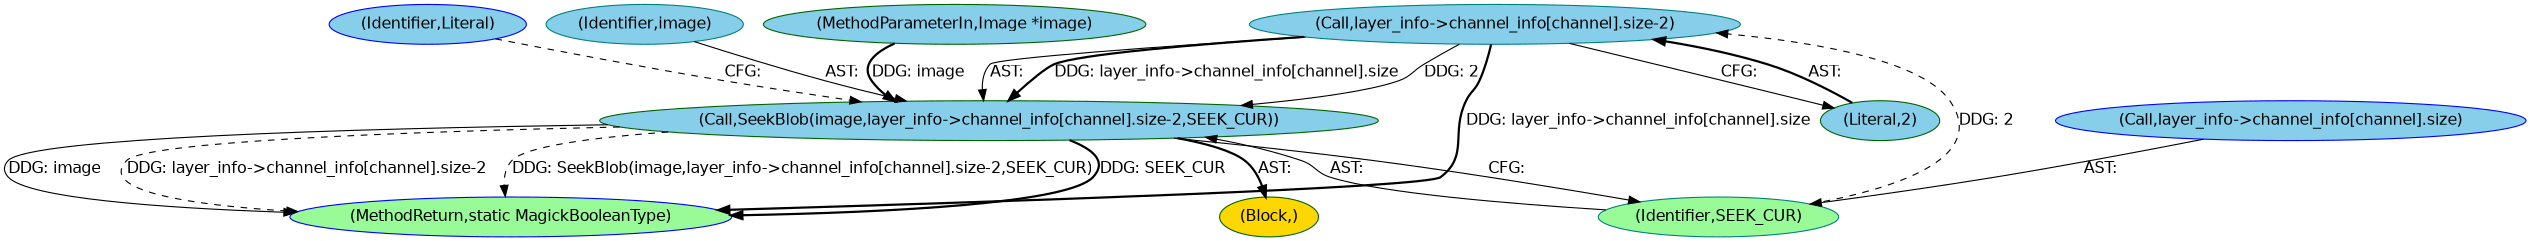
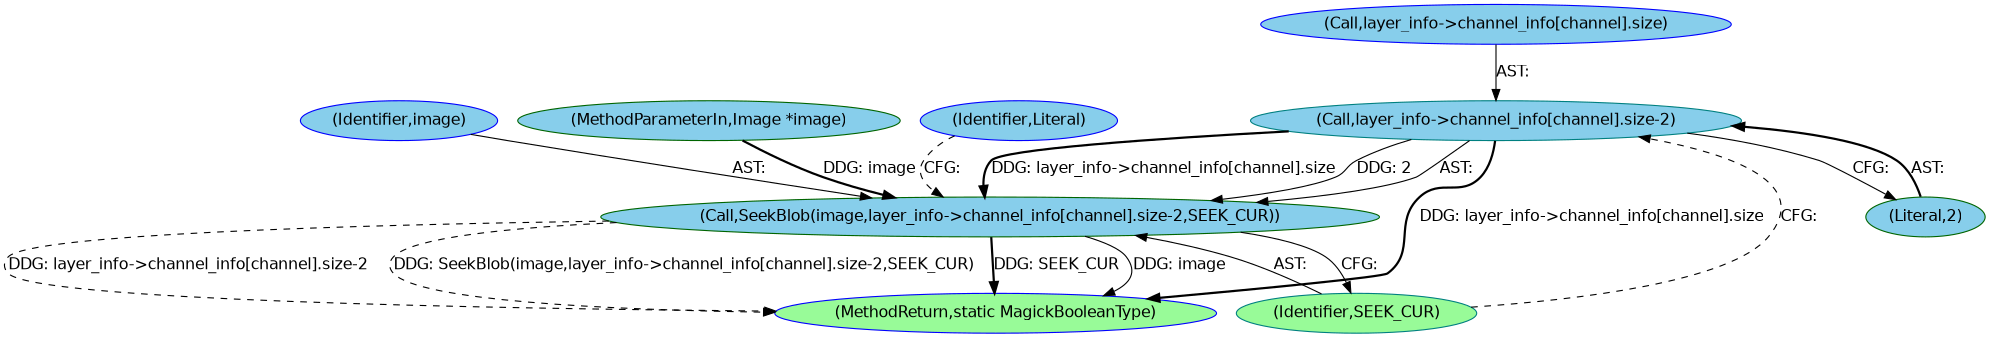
(645, 24) -> (399, 121)
(1986, 121) -> (1802, 217)
(2013, 174) -> (1496, 67)
(1269, 217) -> none
